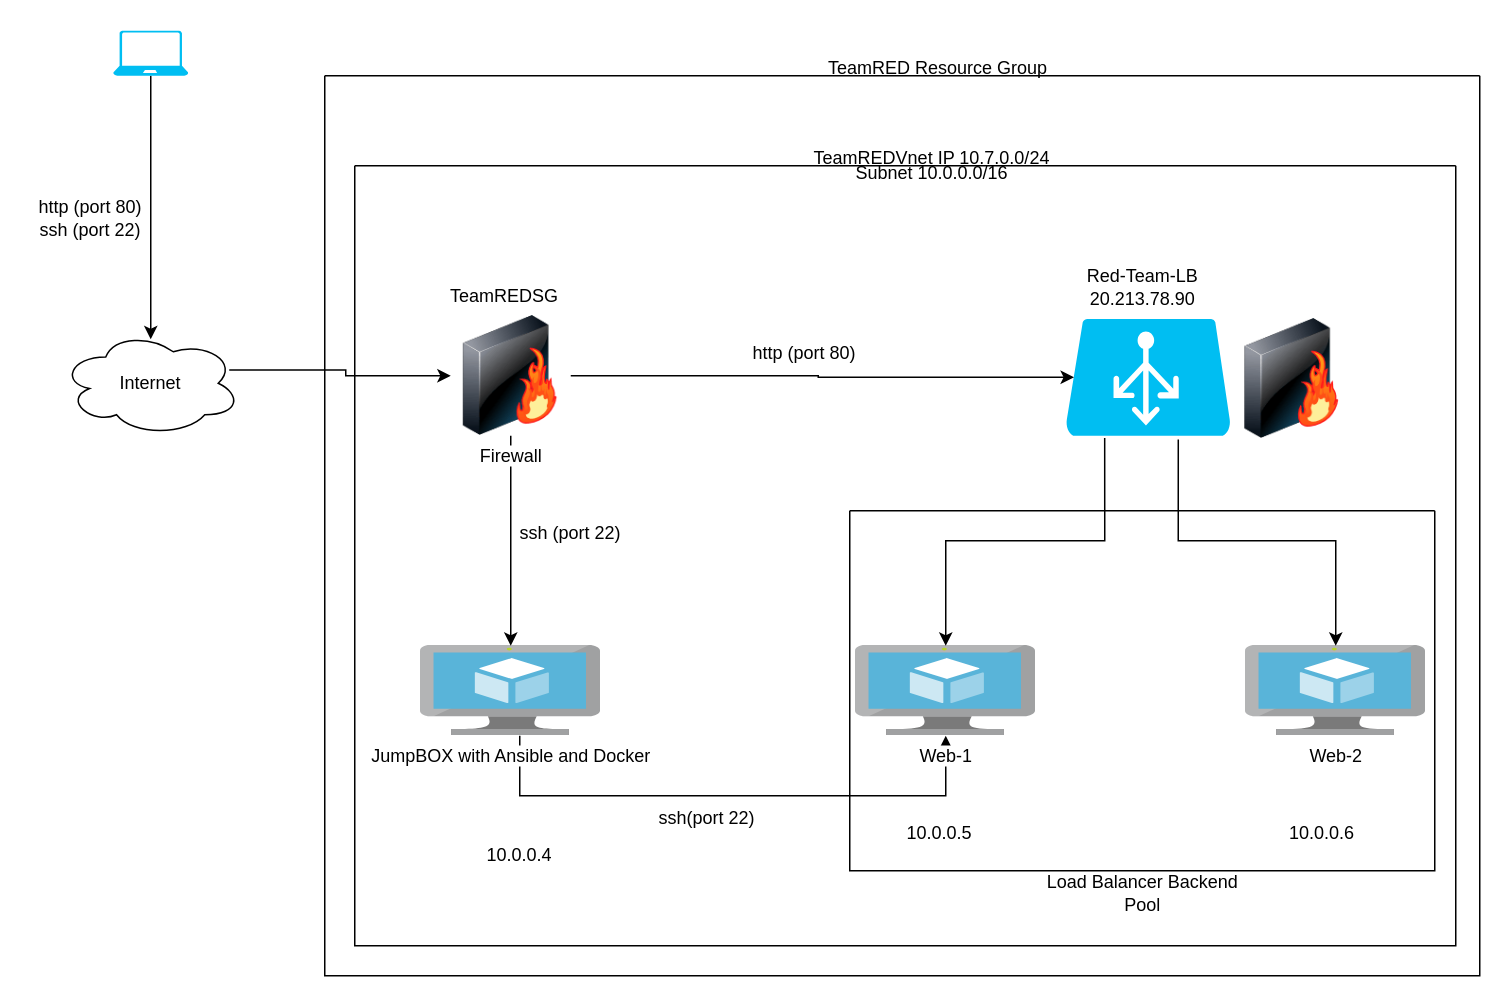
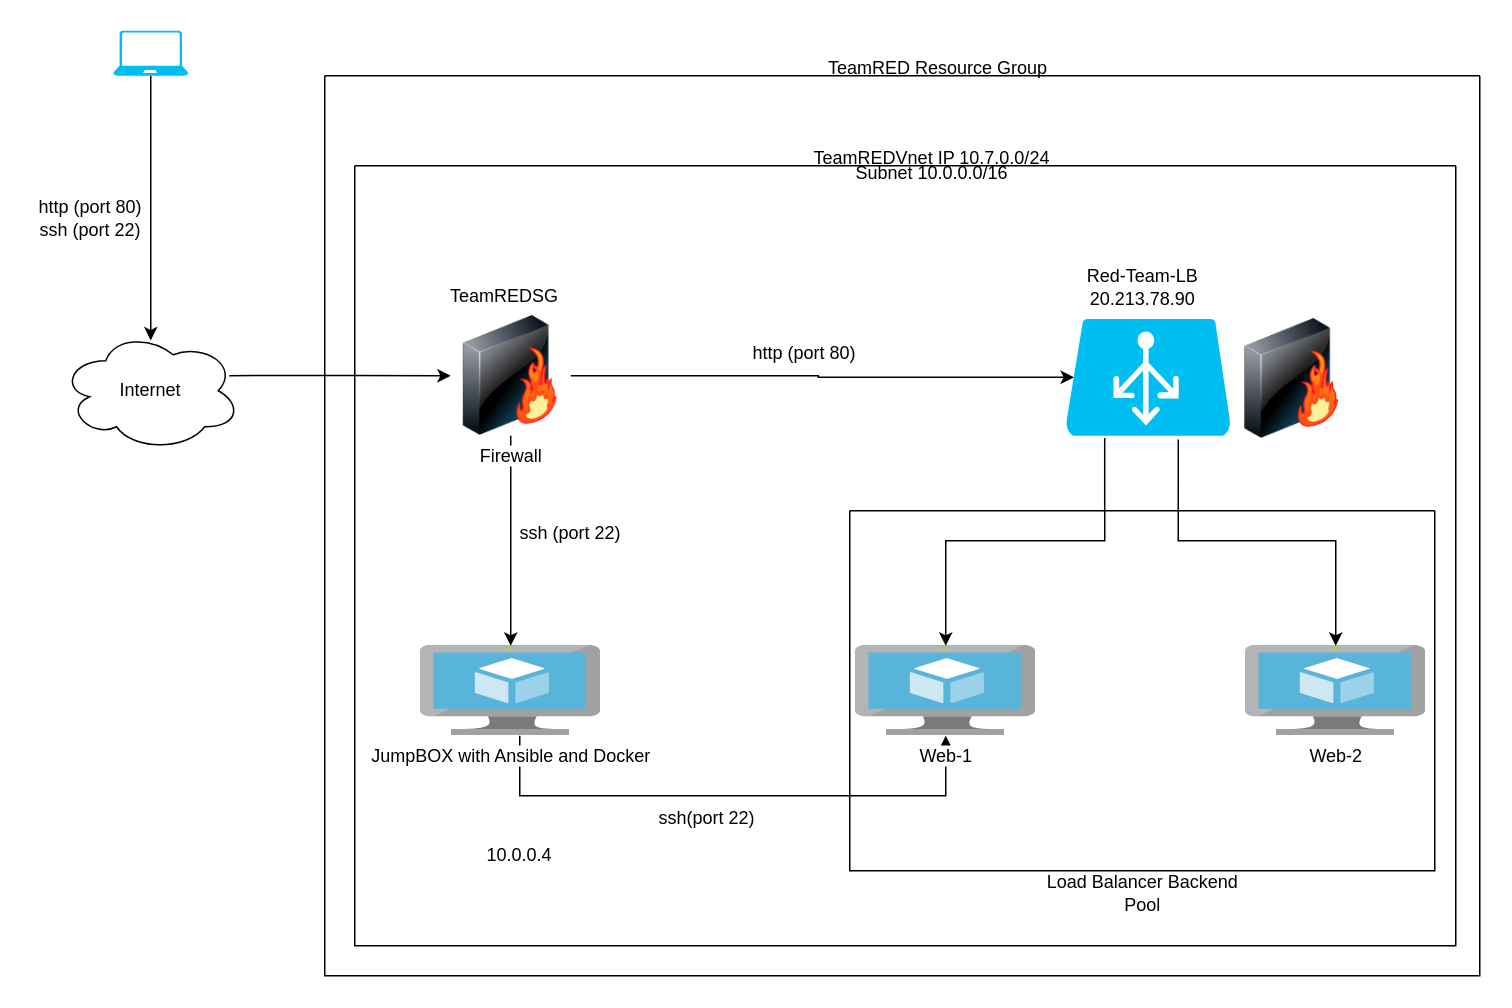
(151, 383) -> (151, 391)
(940, 833) -> none
(1322, 833) -> none
